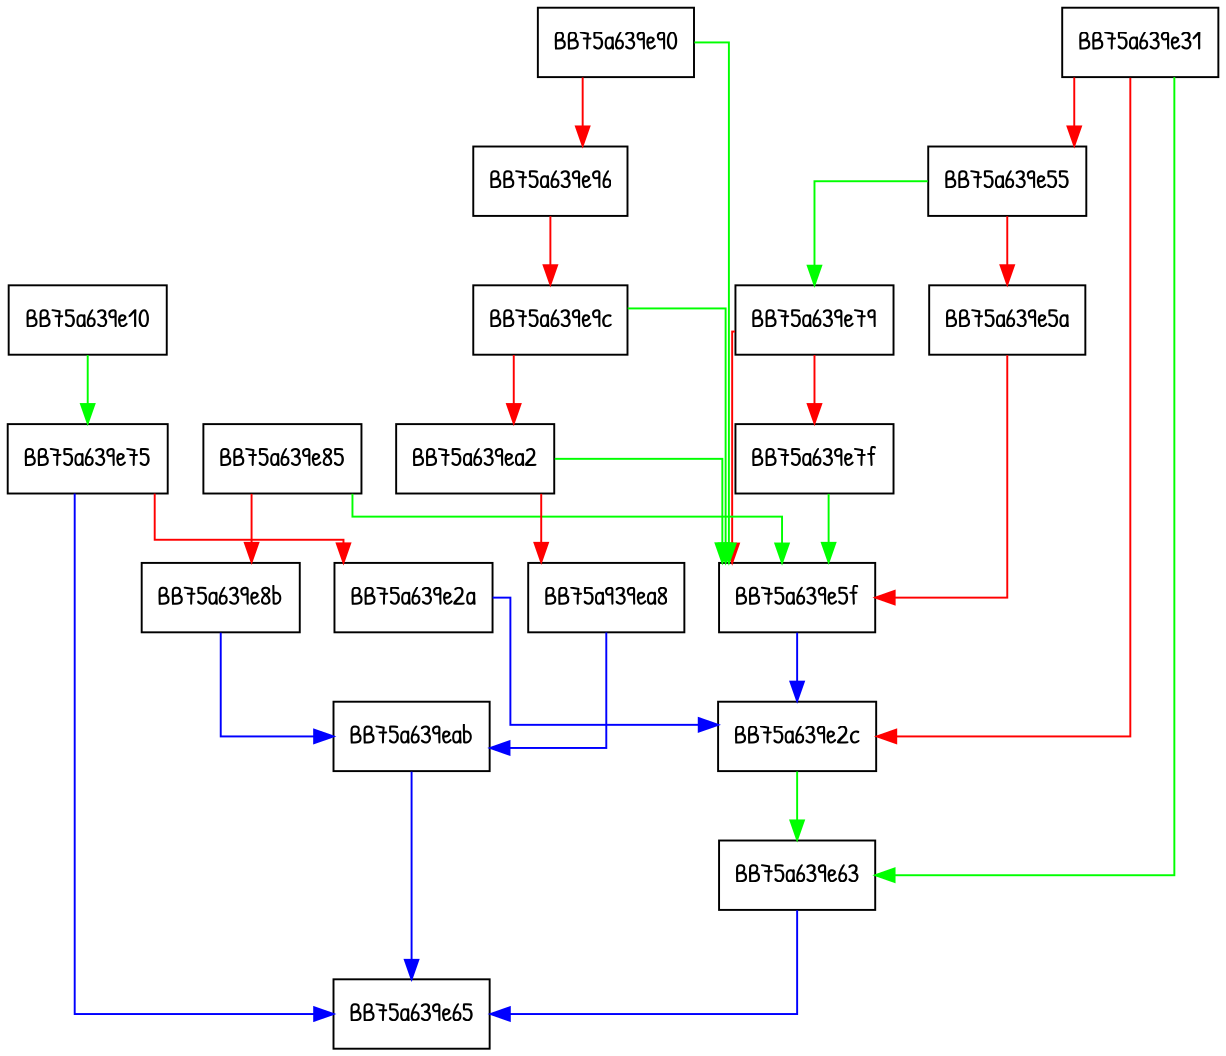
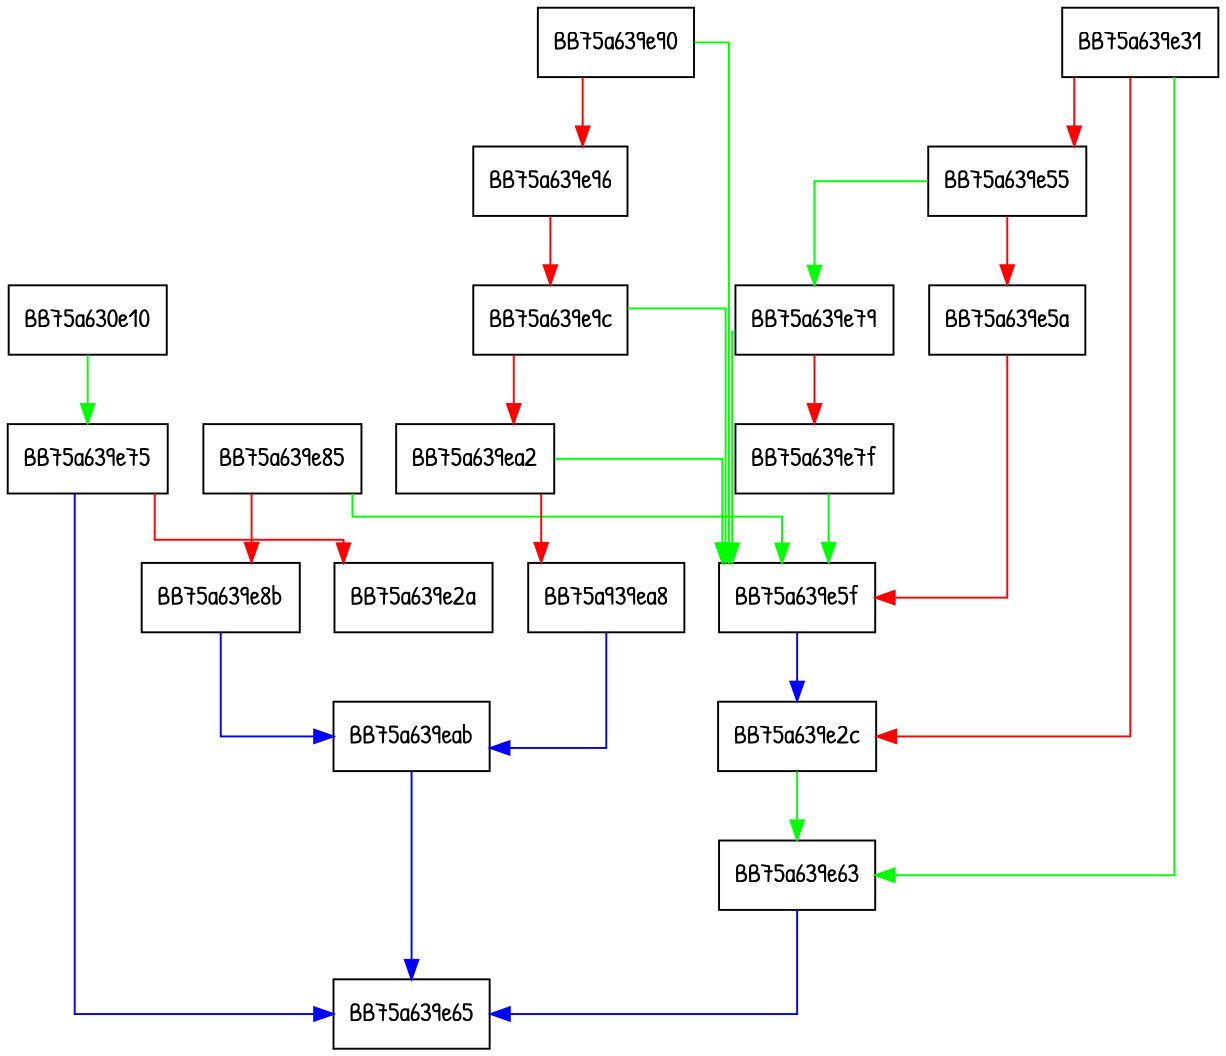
(88, 320) -> (88, 320)
(732, 436) -> (732, 436)
(532, 725) -> none
